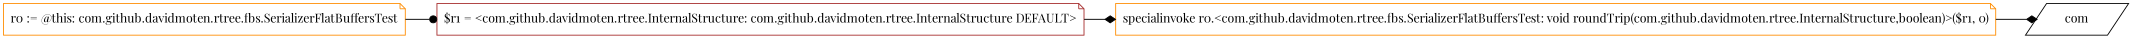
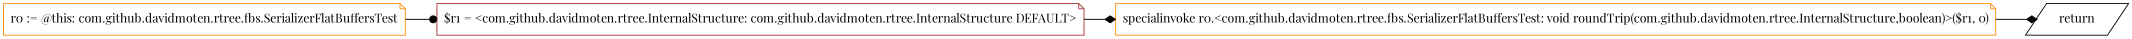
(2077, 19) -> (2077, 19)
